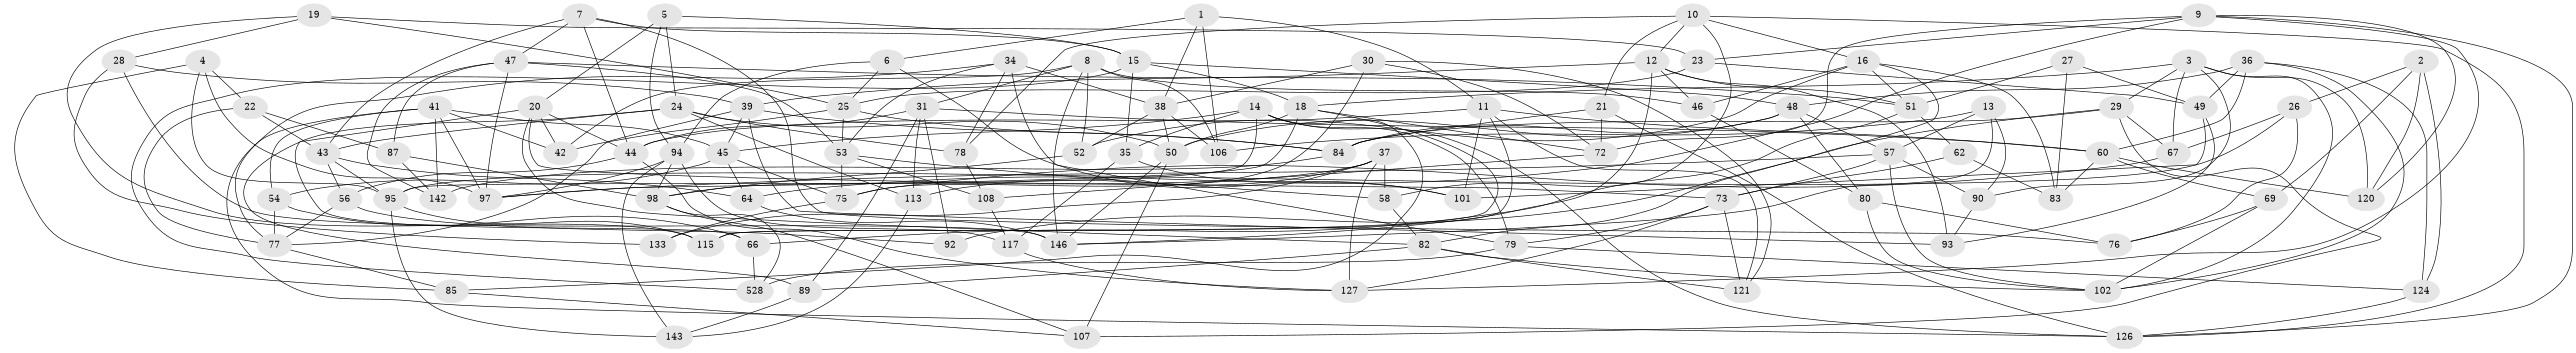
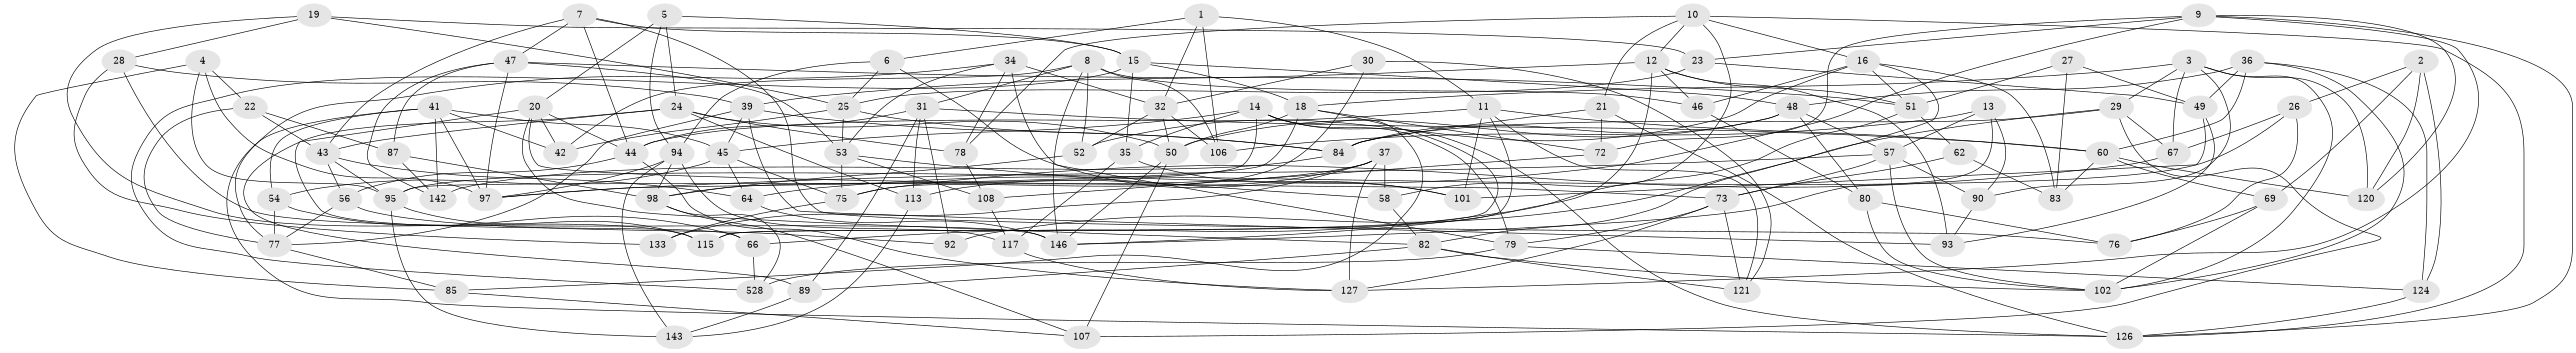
(1482, 87) -> none
(1161, 107) -> (1161, 107)
